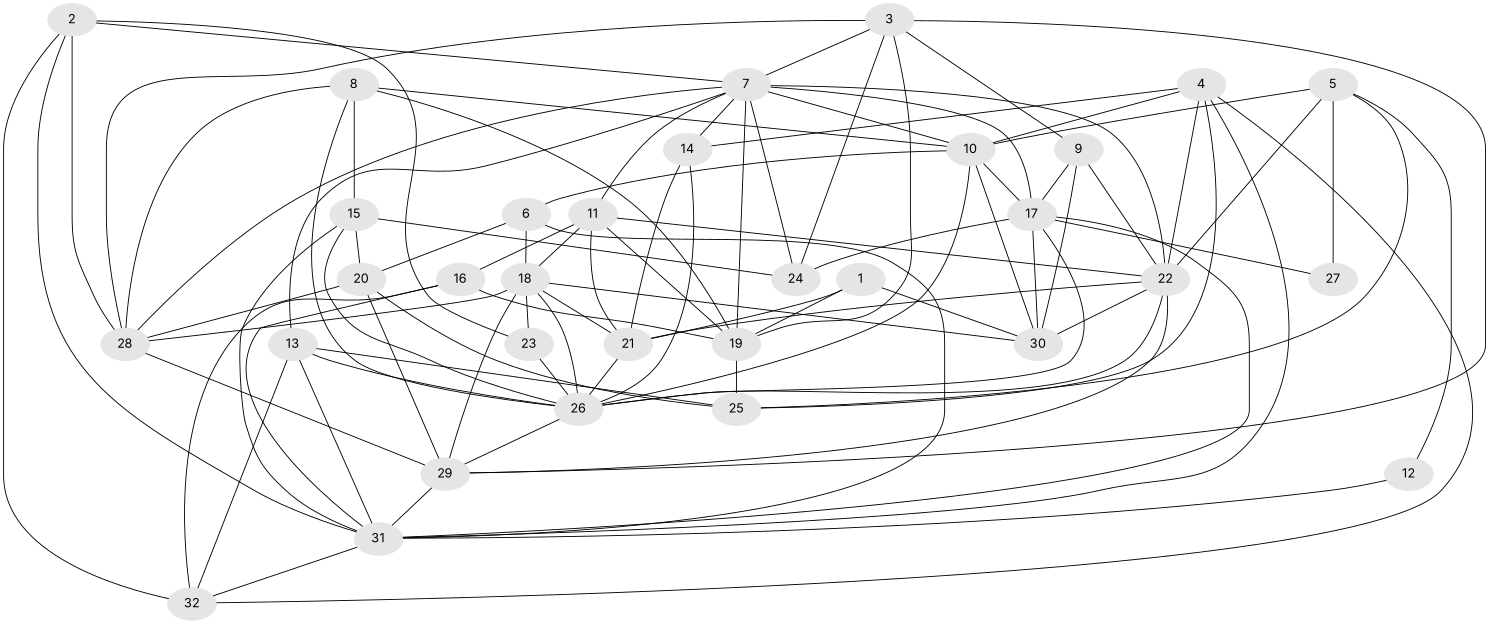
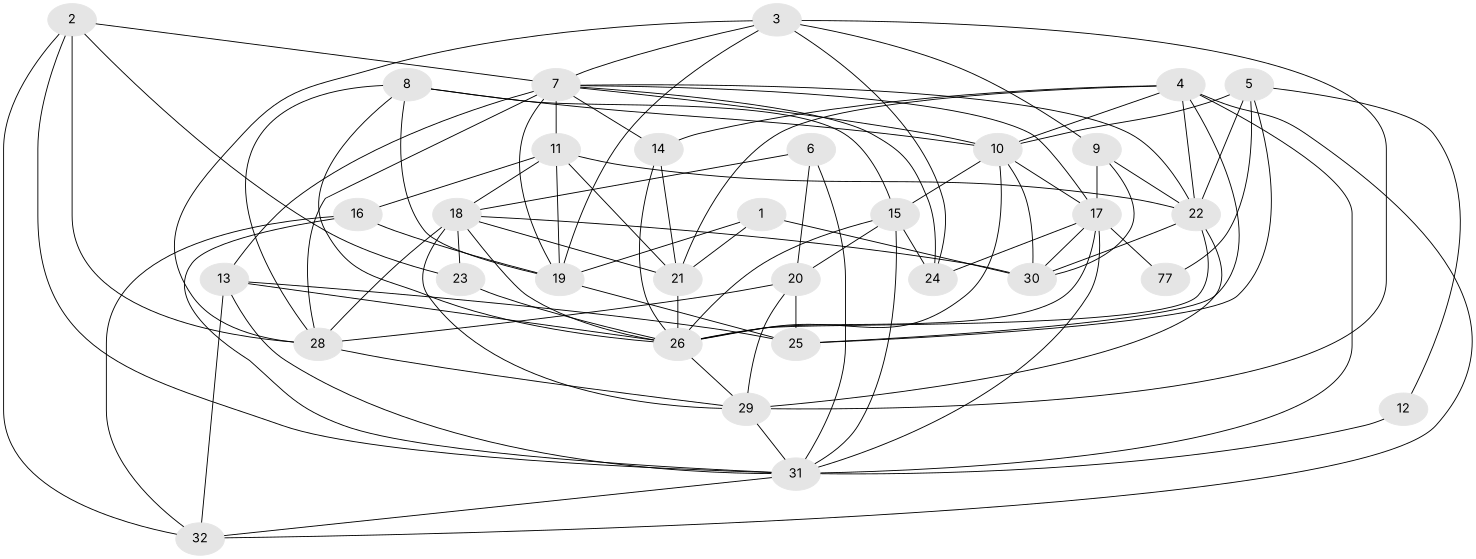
(754, 164) -> (955, 177)
(1333, 279) -> (1165, 279)
(895, 304) -> (779, 134)
